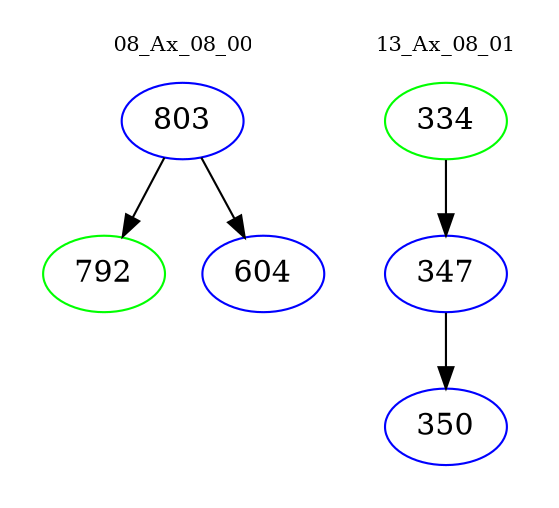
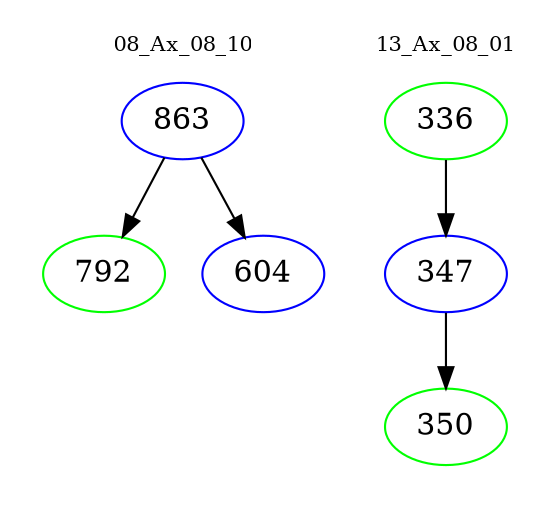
(184, 46) -> (184, 46)
(183, 121) -> (183, 121)
(446, 121) -> (446, 121)
(446, 427) -> (446, 427)
